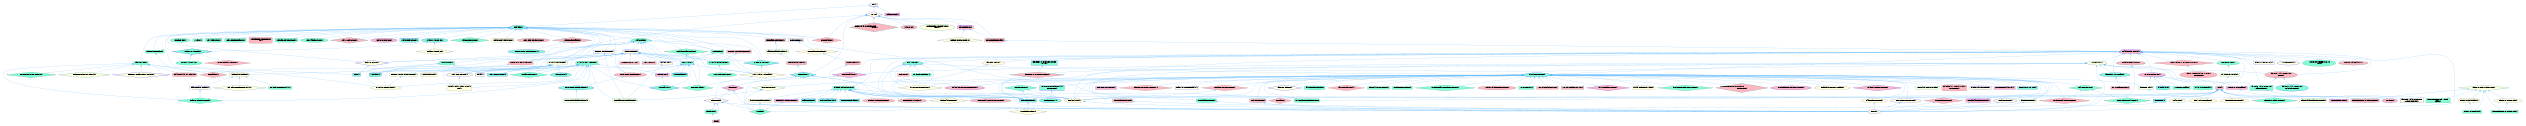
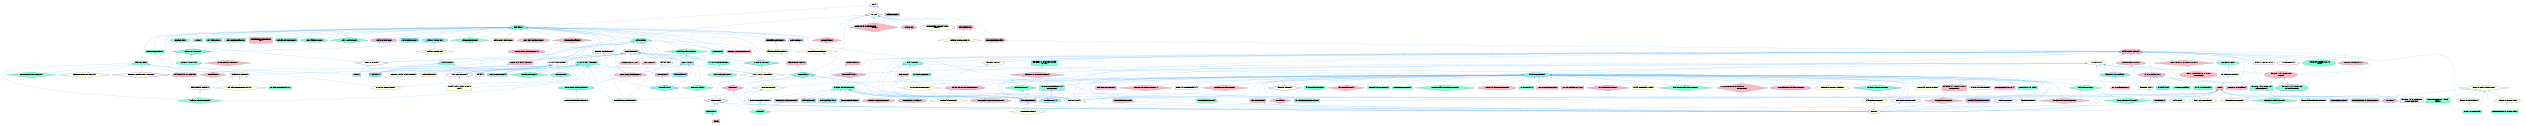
(349, 40) -> (349, 40)
(527, 52) -> (527, 52)
(1877, 88) -> (1877, 88)
(1028, 101) -> (1028, 101)
